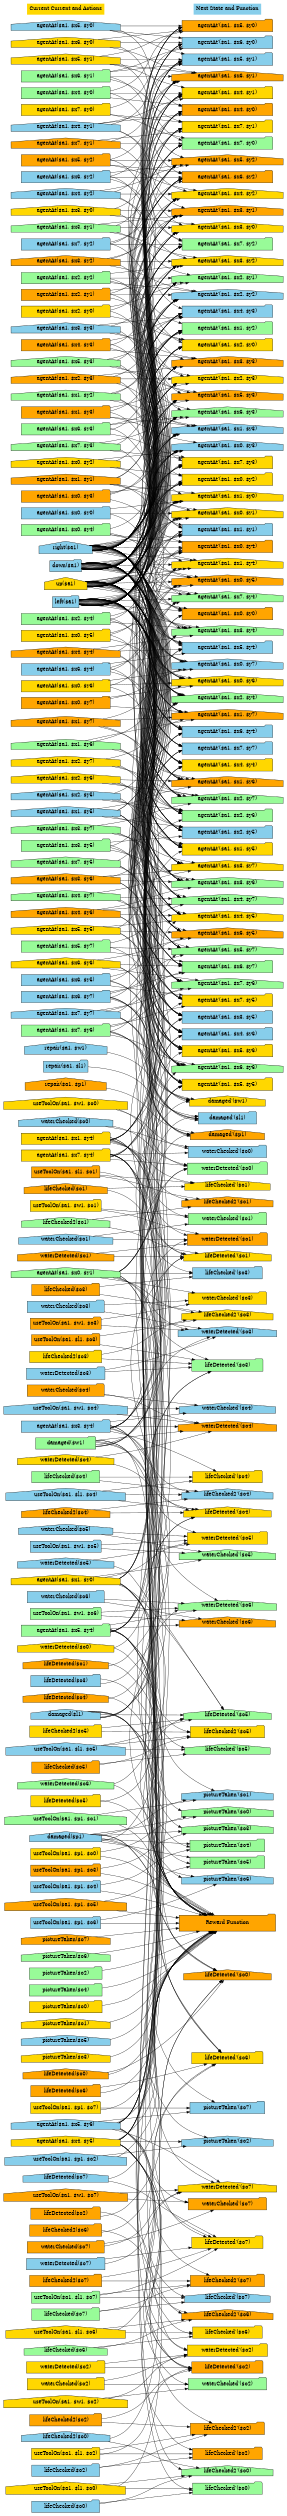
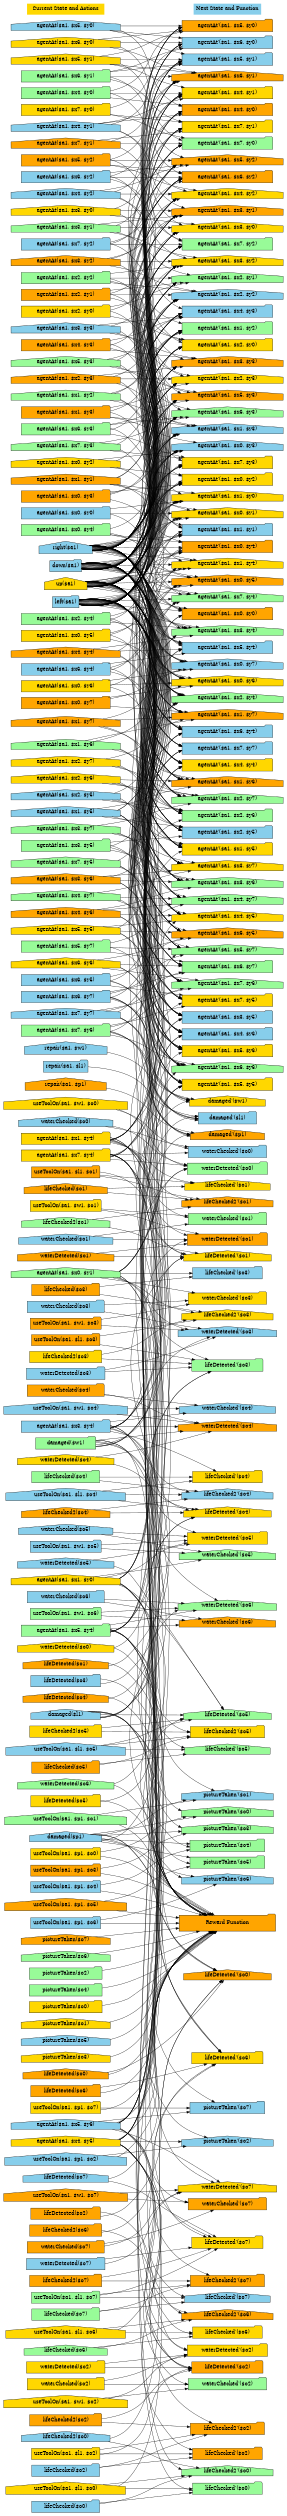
(66, 9) -> (66, 9)
(135, 1203) -> (134, 1195)
